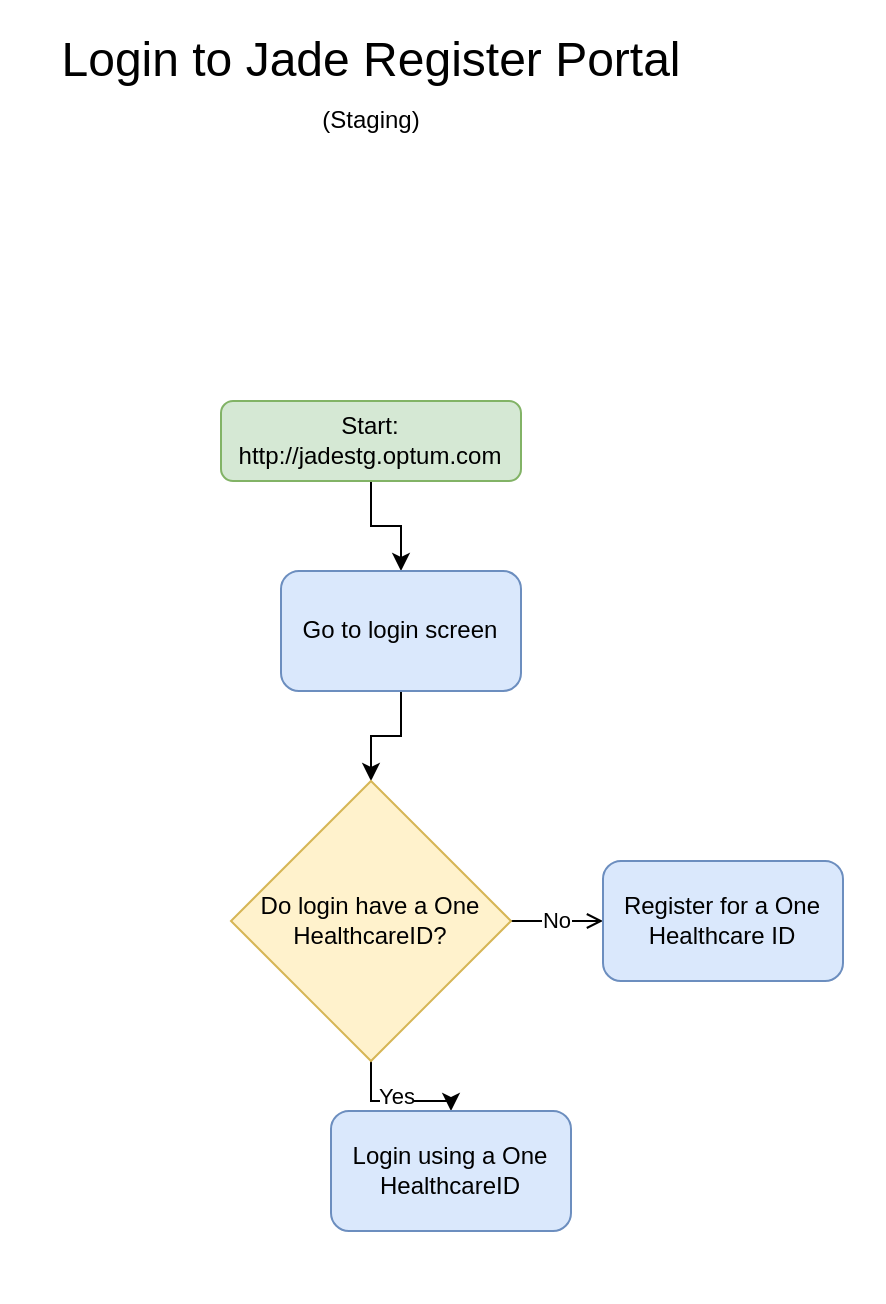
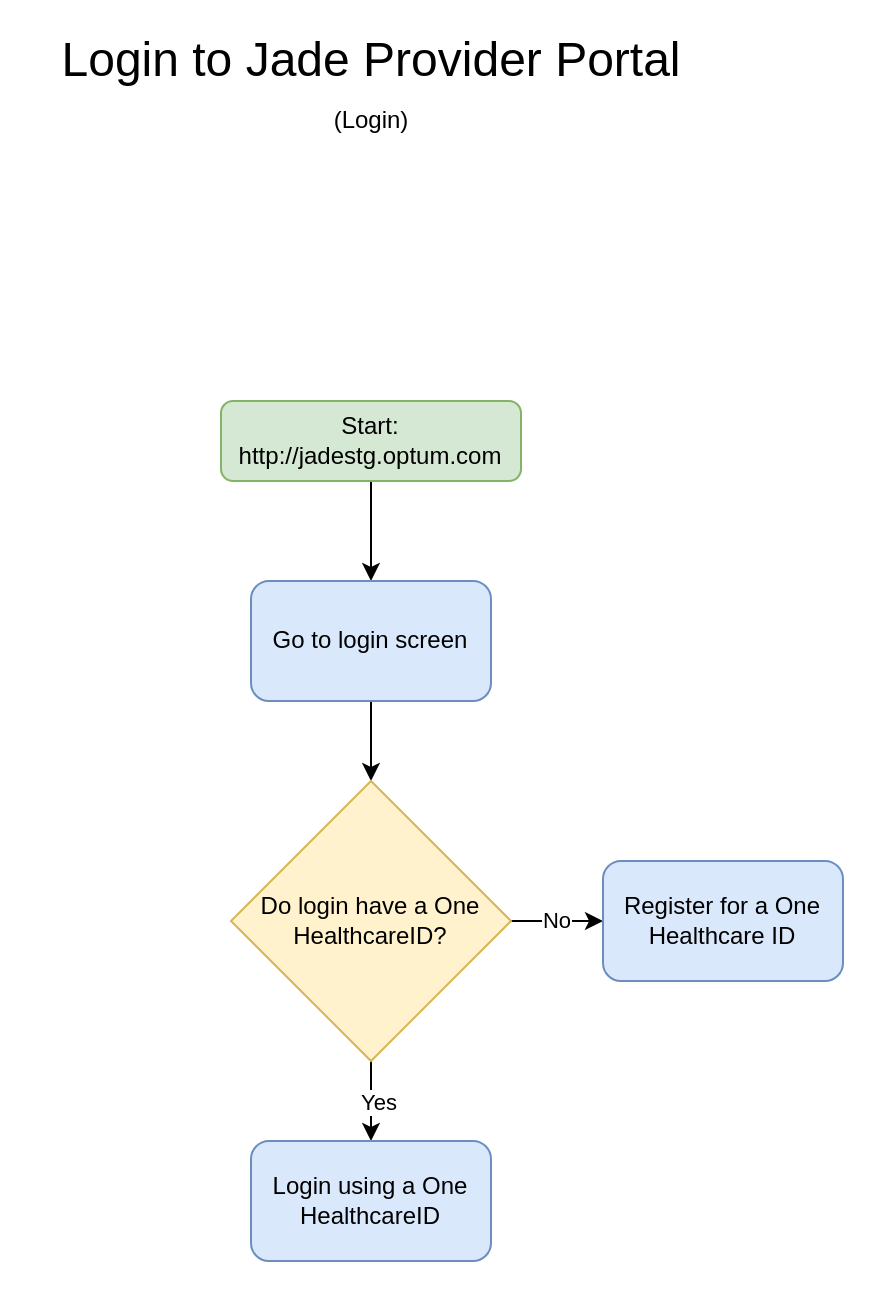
(372, 61) -> (372, 61)
(372, 121) -> (372, 121)
(401, 631) -> (371, 641)
(590, 921) -> (588, 921)
(451, 1171) -> (371, 1201)
